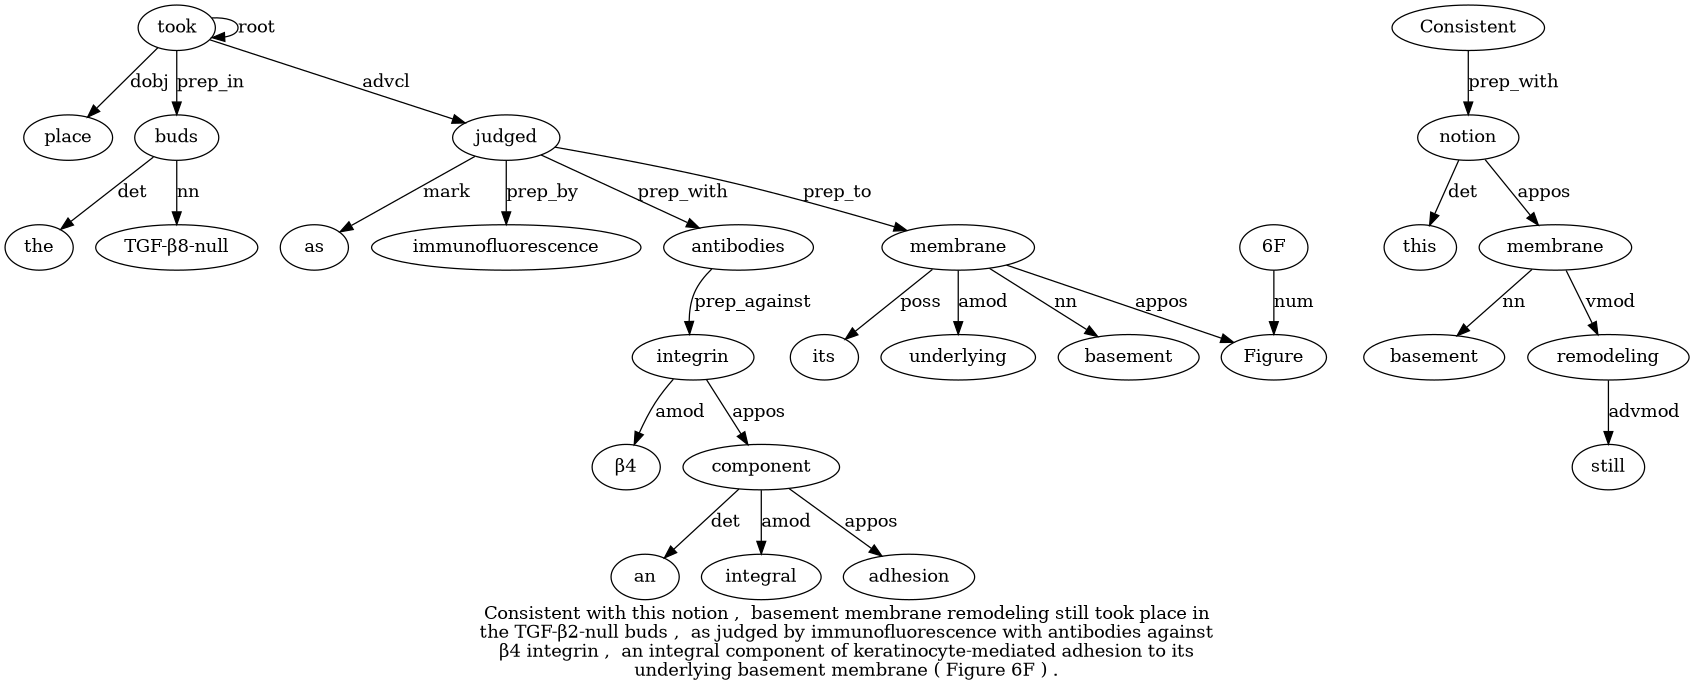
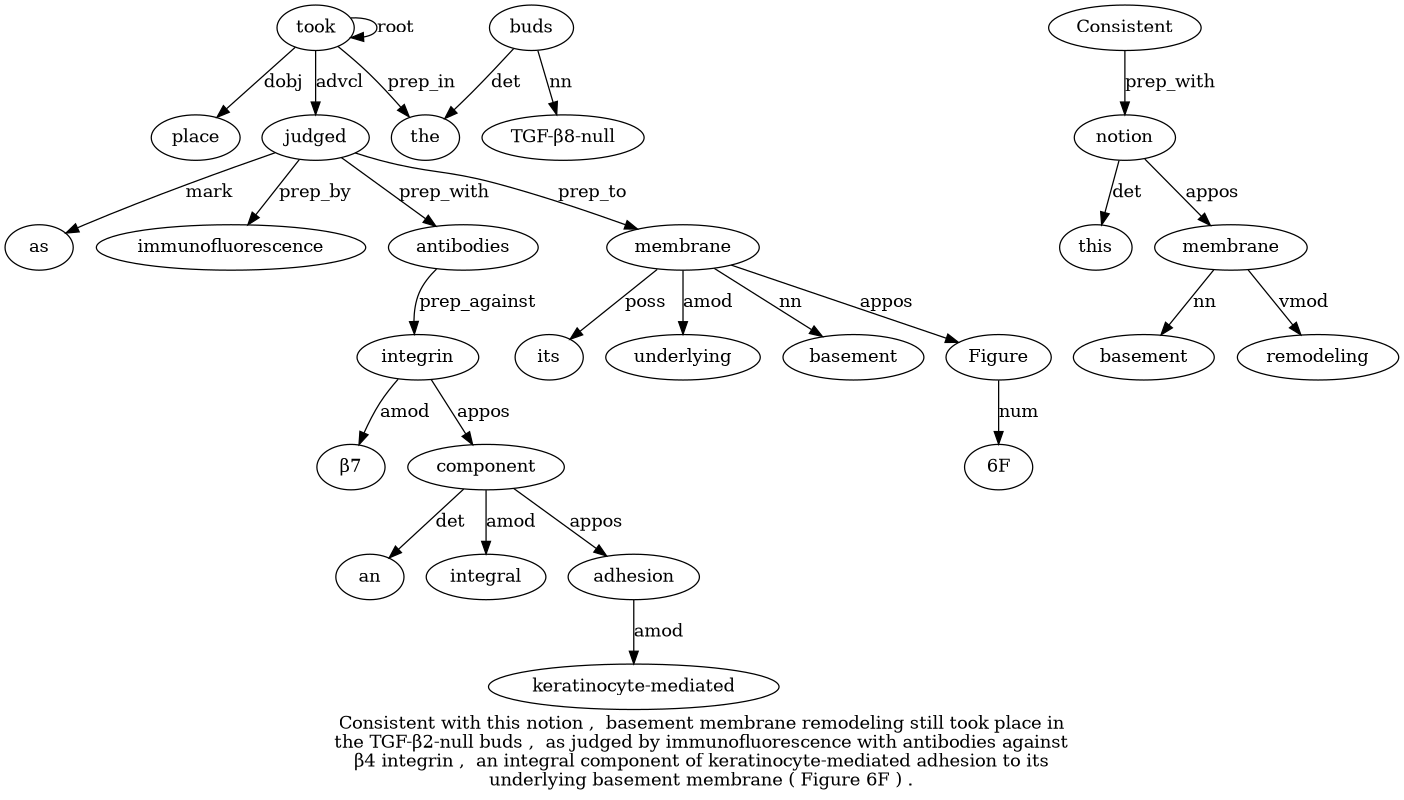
(177, 76) -> (371, 75)
(1274, 296) -> (999, 406)
(626, 467) -> (351, 467)
(1608, 467) -> none
none -> (634, 687)
